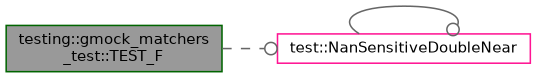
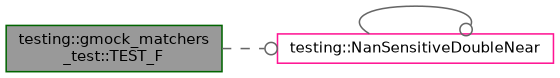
(404, 49) -> (415, 49)
